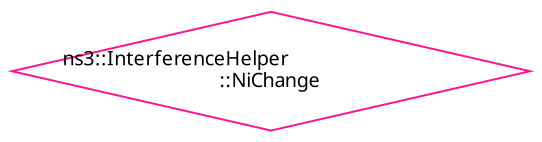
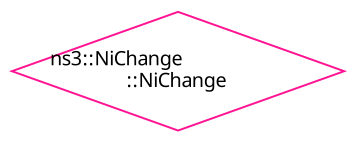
(271, 71) -> (178, 71)
